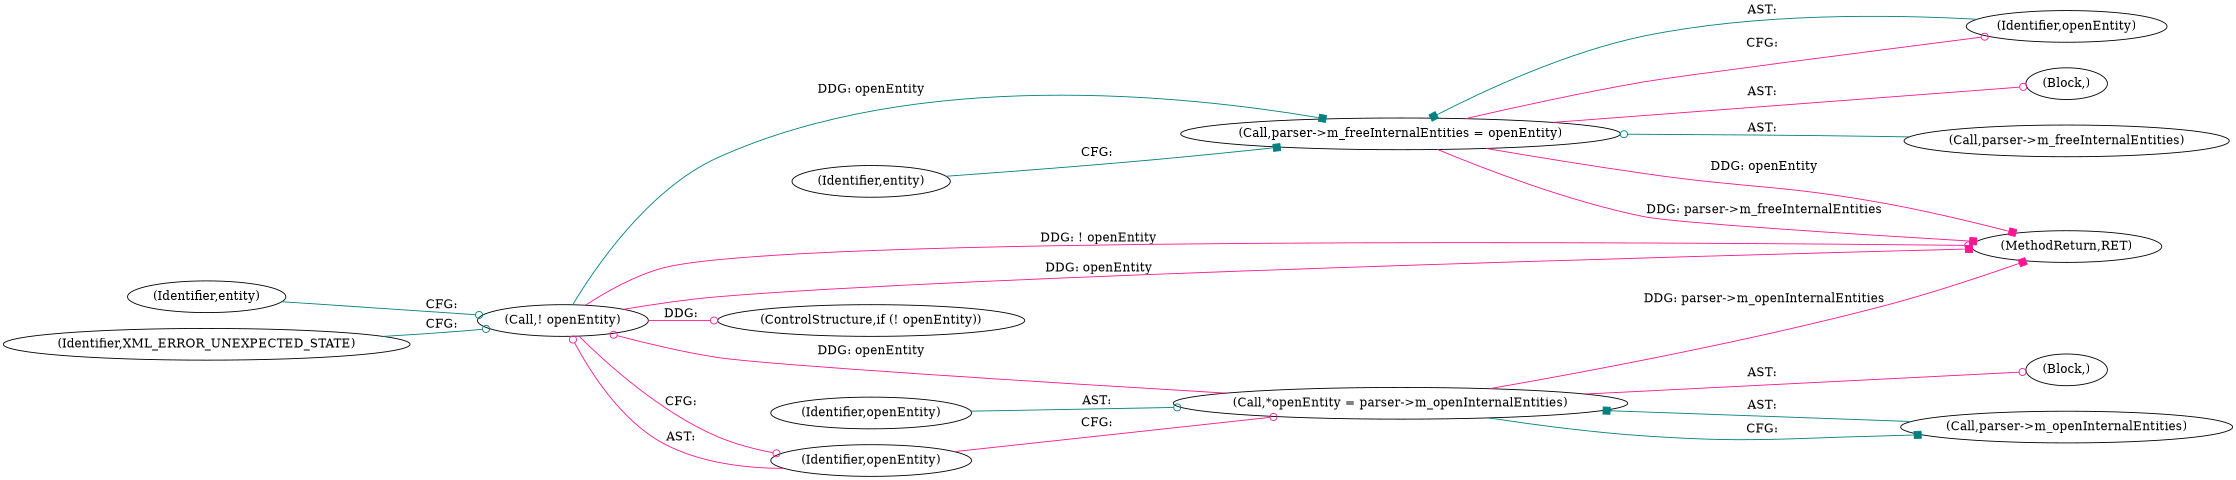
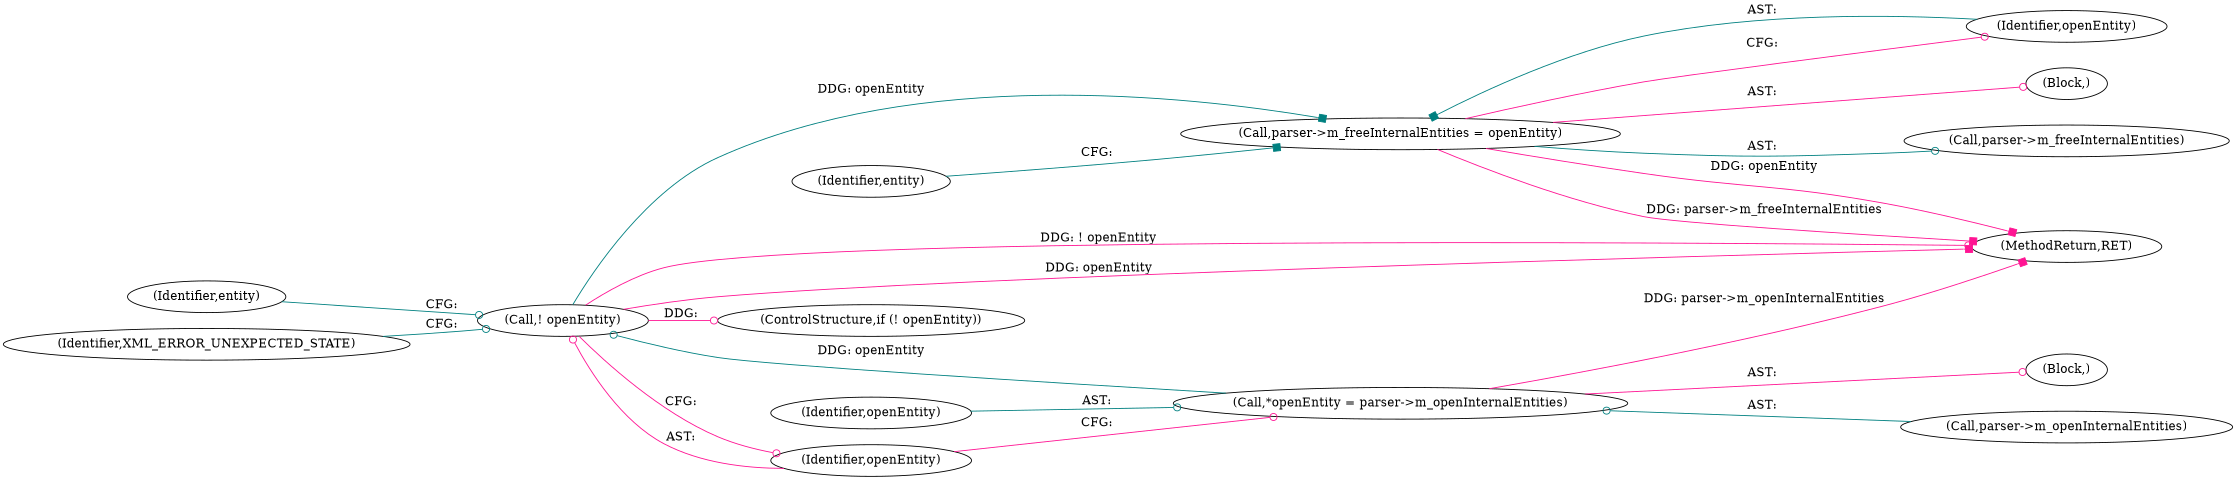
(1768, 135) -> (1733, 156)
(920, 374) -> (920, 374)
(1761, 416) -> (1761, 416)
(1700, 439) -> none
